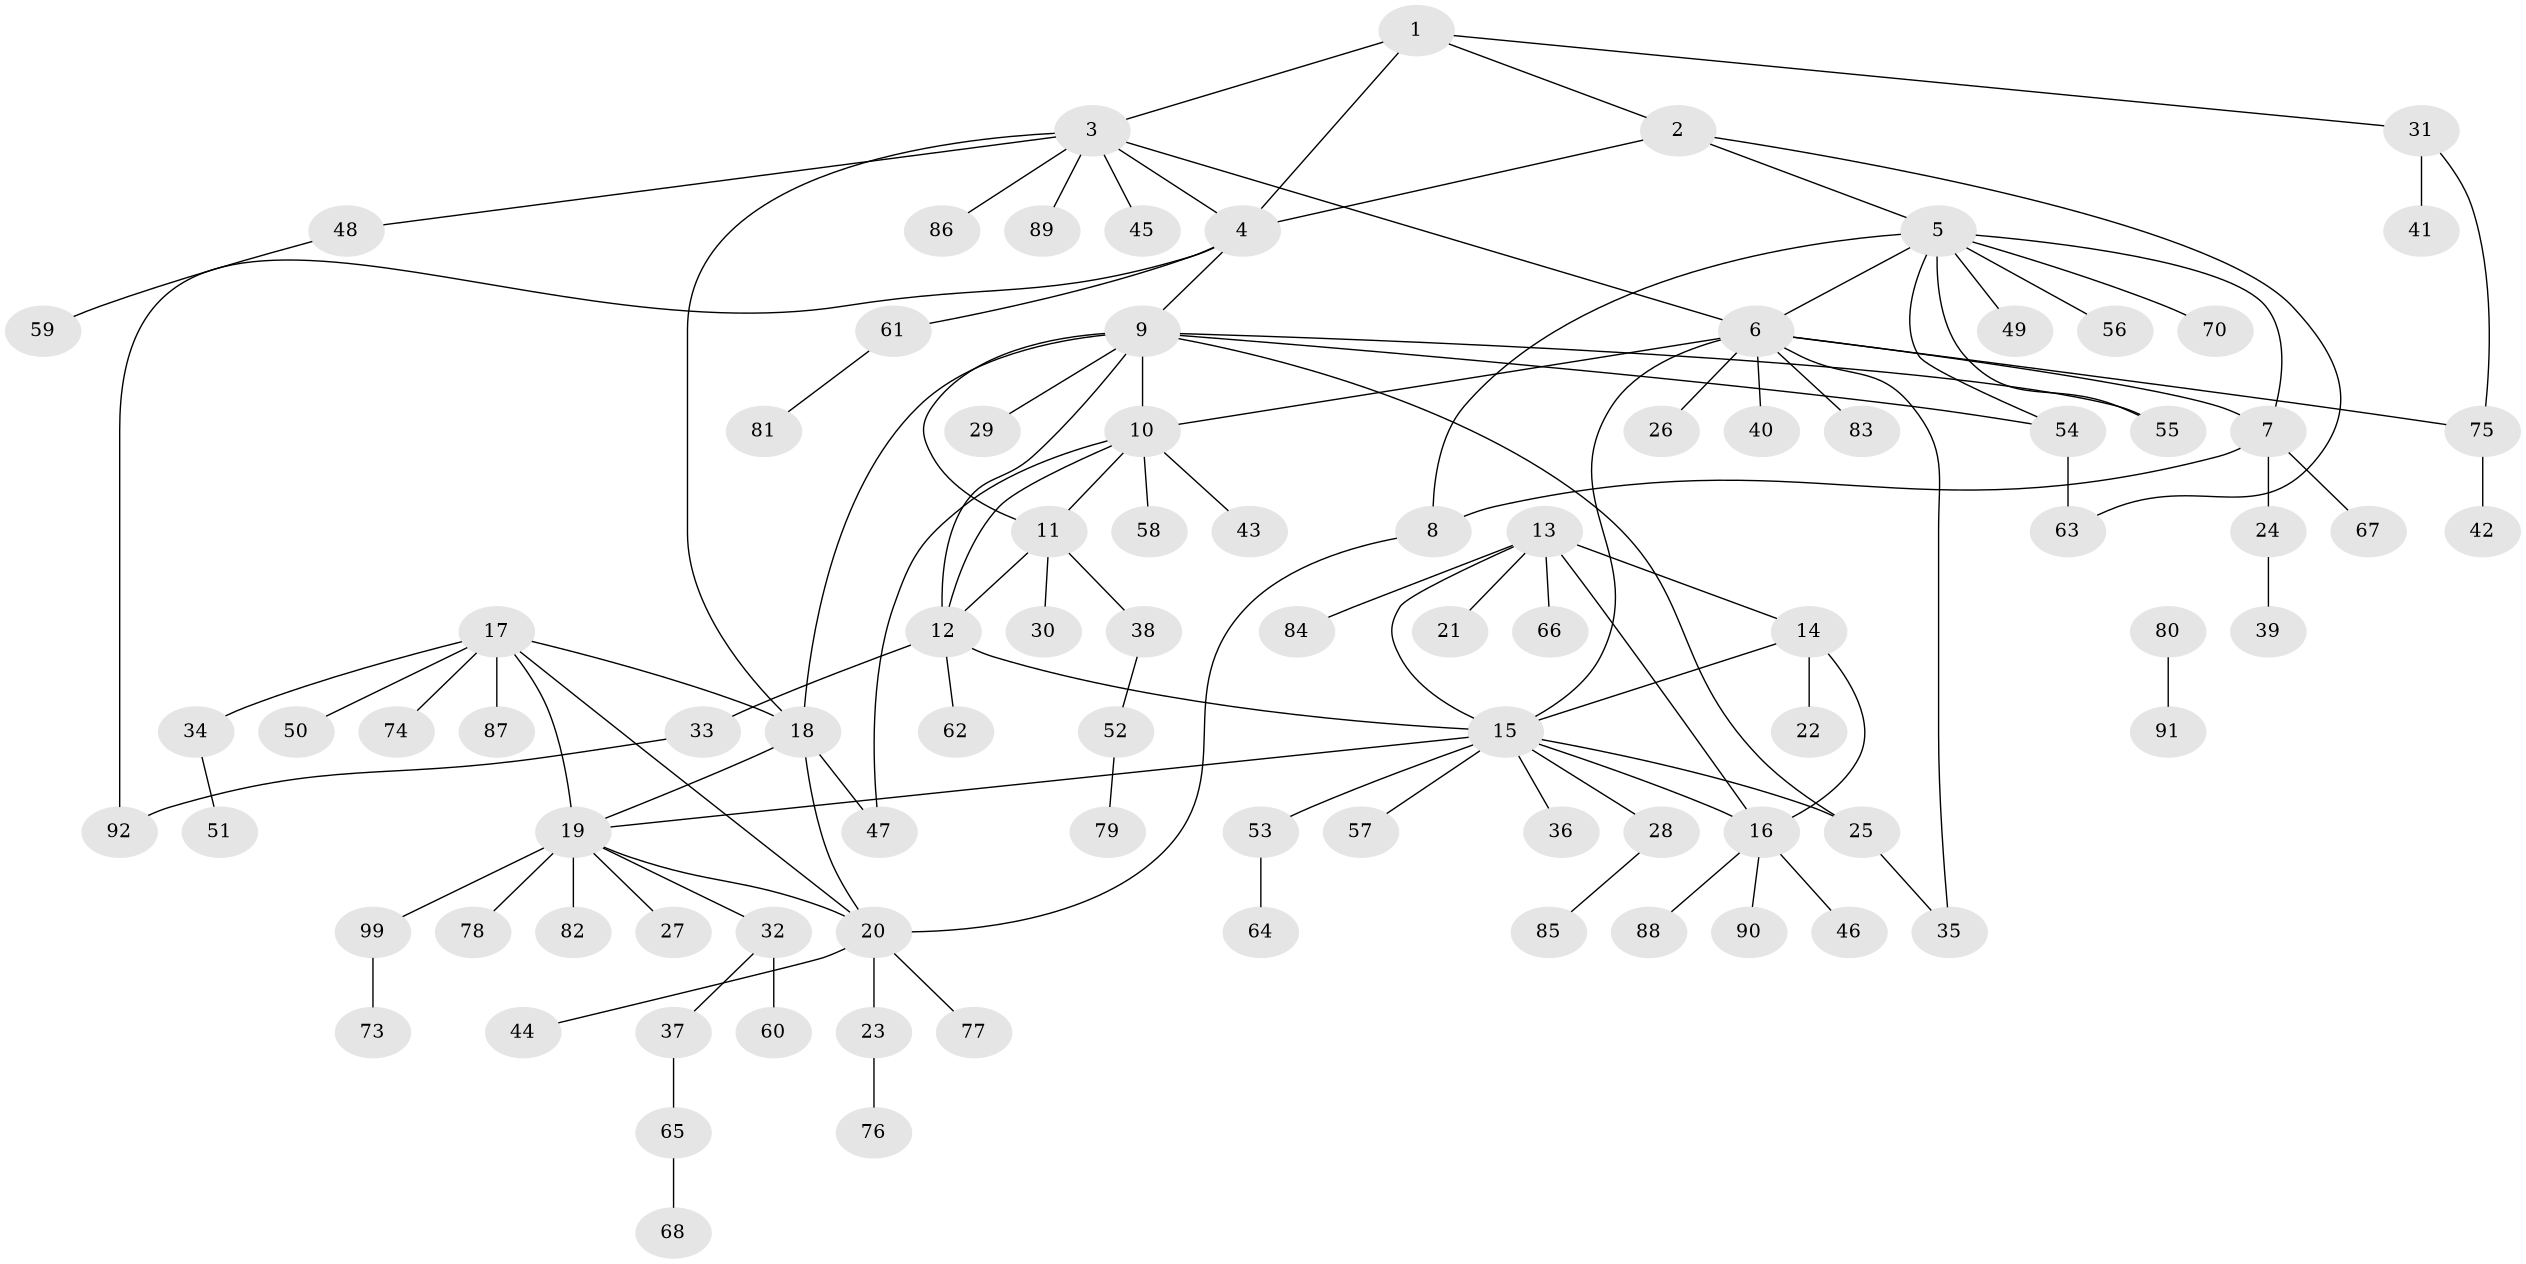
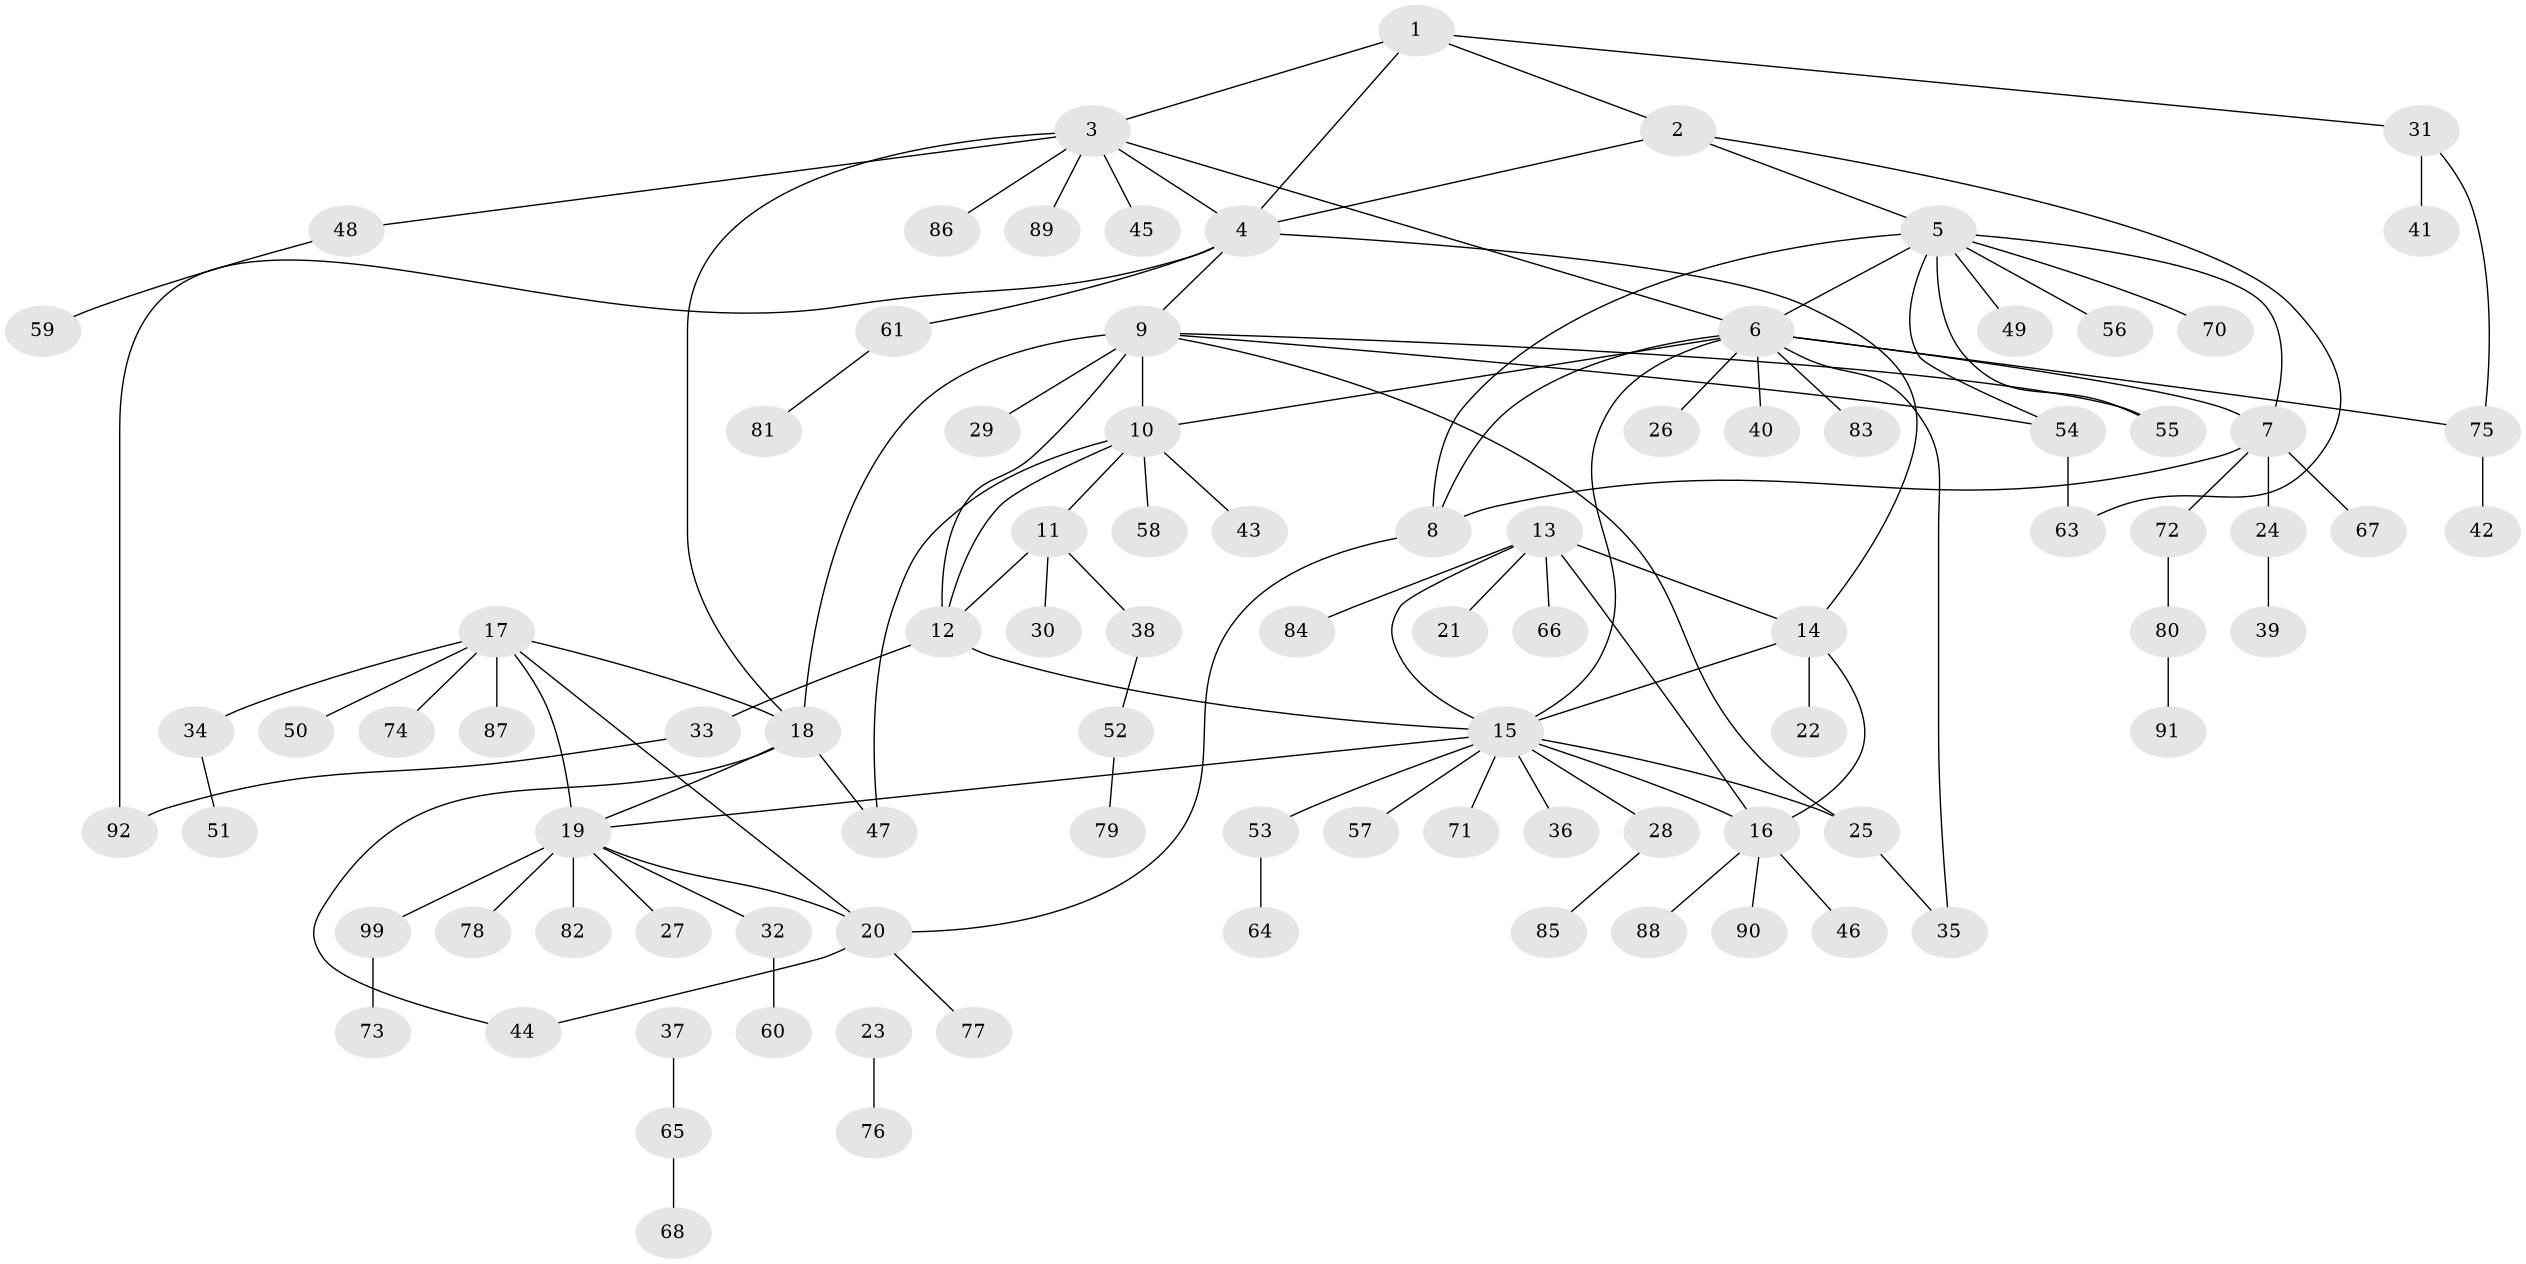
none -> (1733, 284)
none -> (1554, 381)
(932, 407) -> none
none -> (2168, 532)
(956, 732) -> none
none -> (1461, 832)
(822, 837) -> (417, 817)
(736, 971) -> none
(874, 983) -> none
